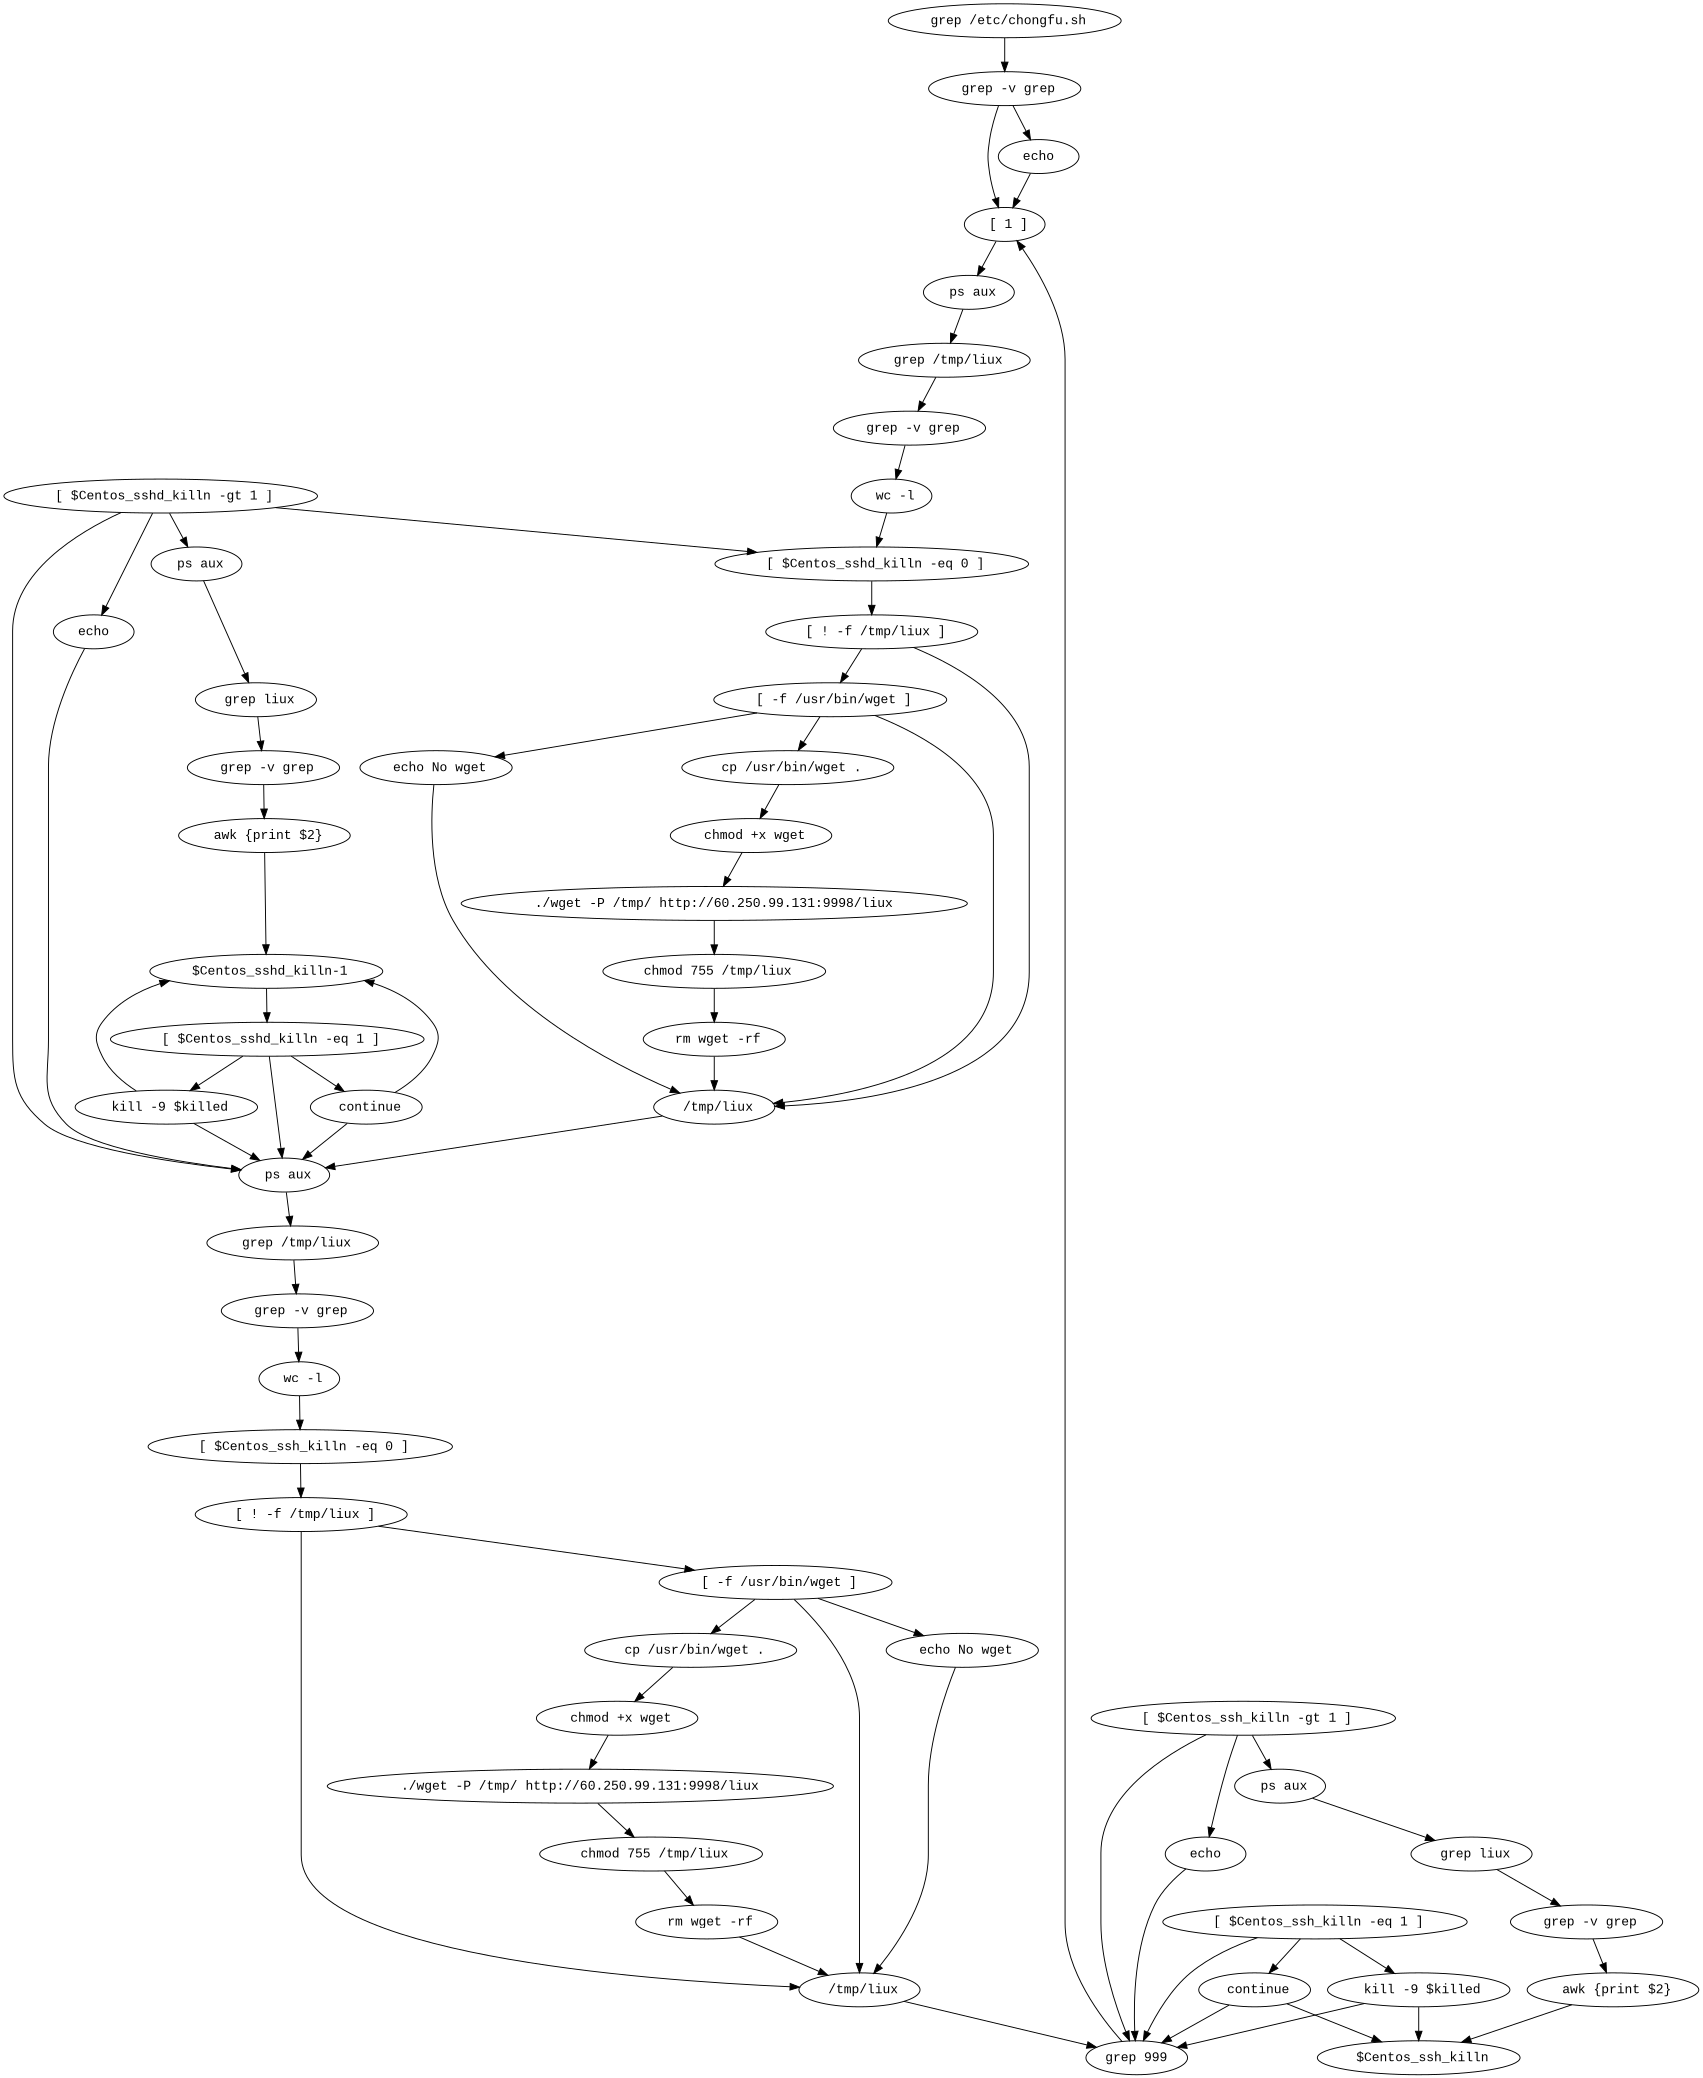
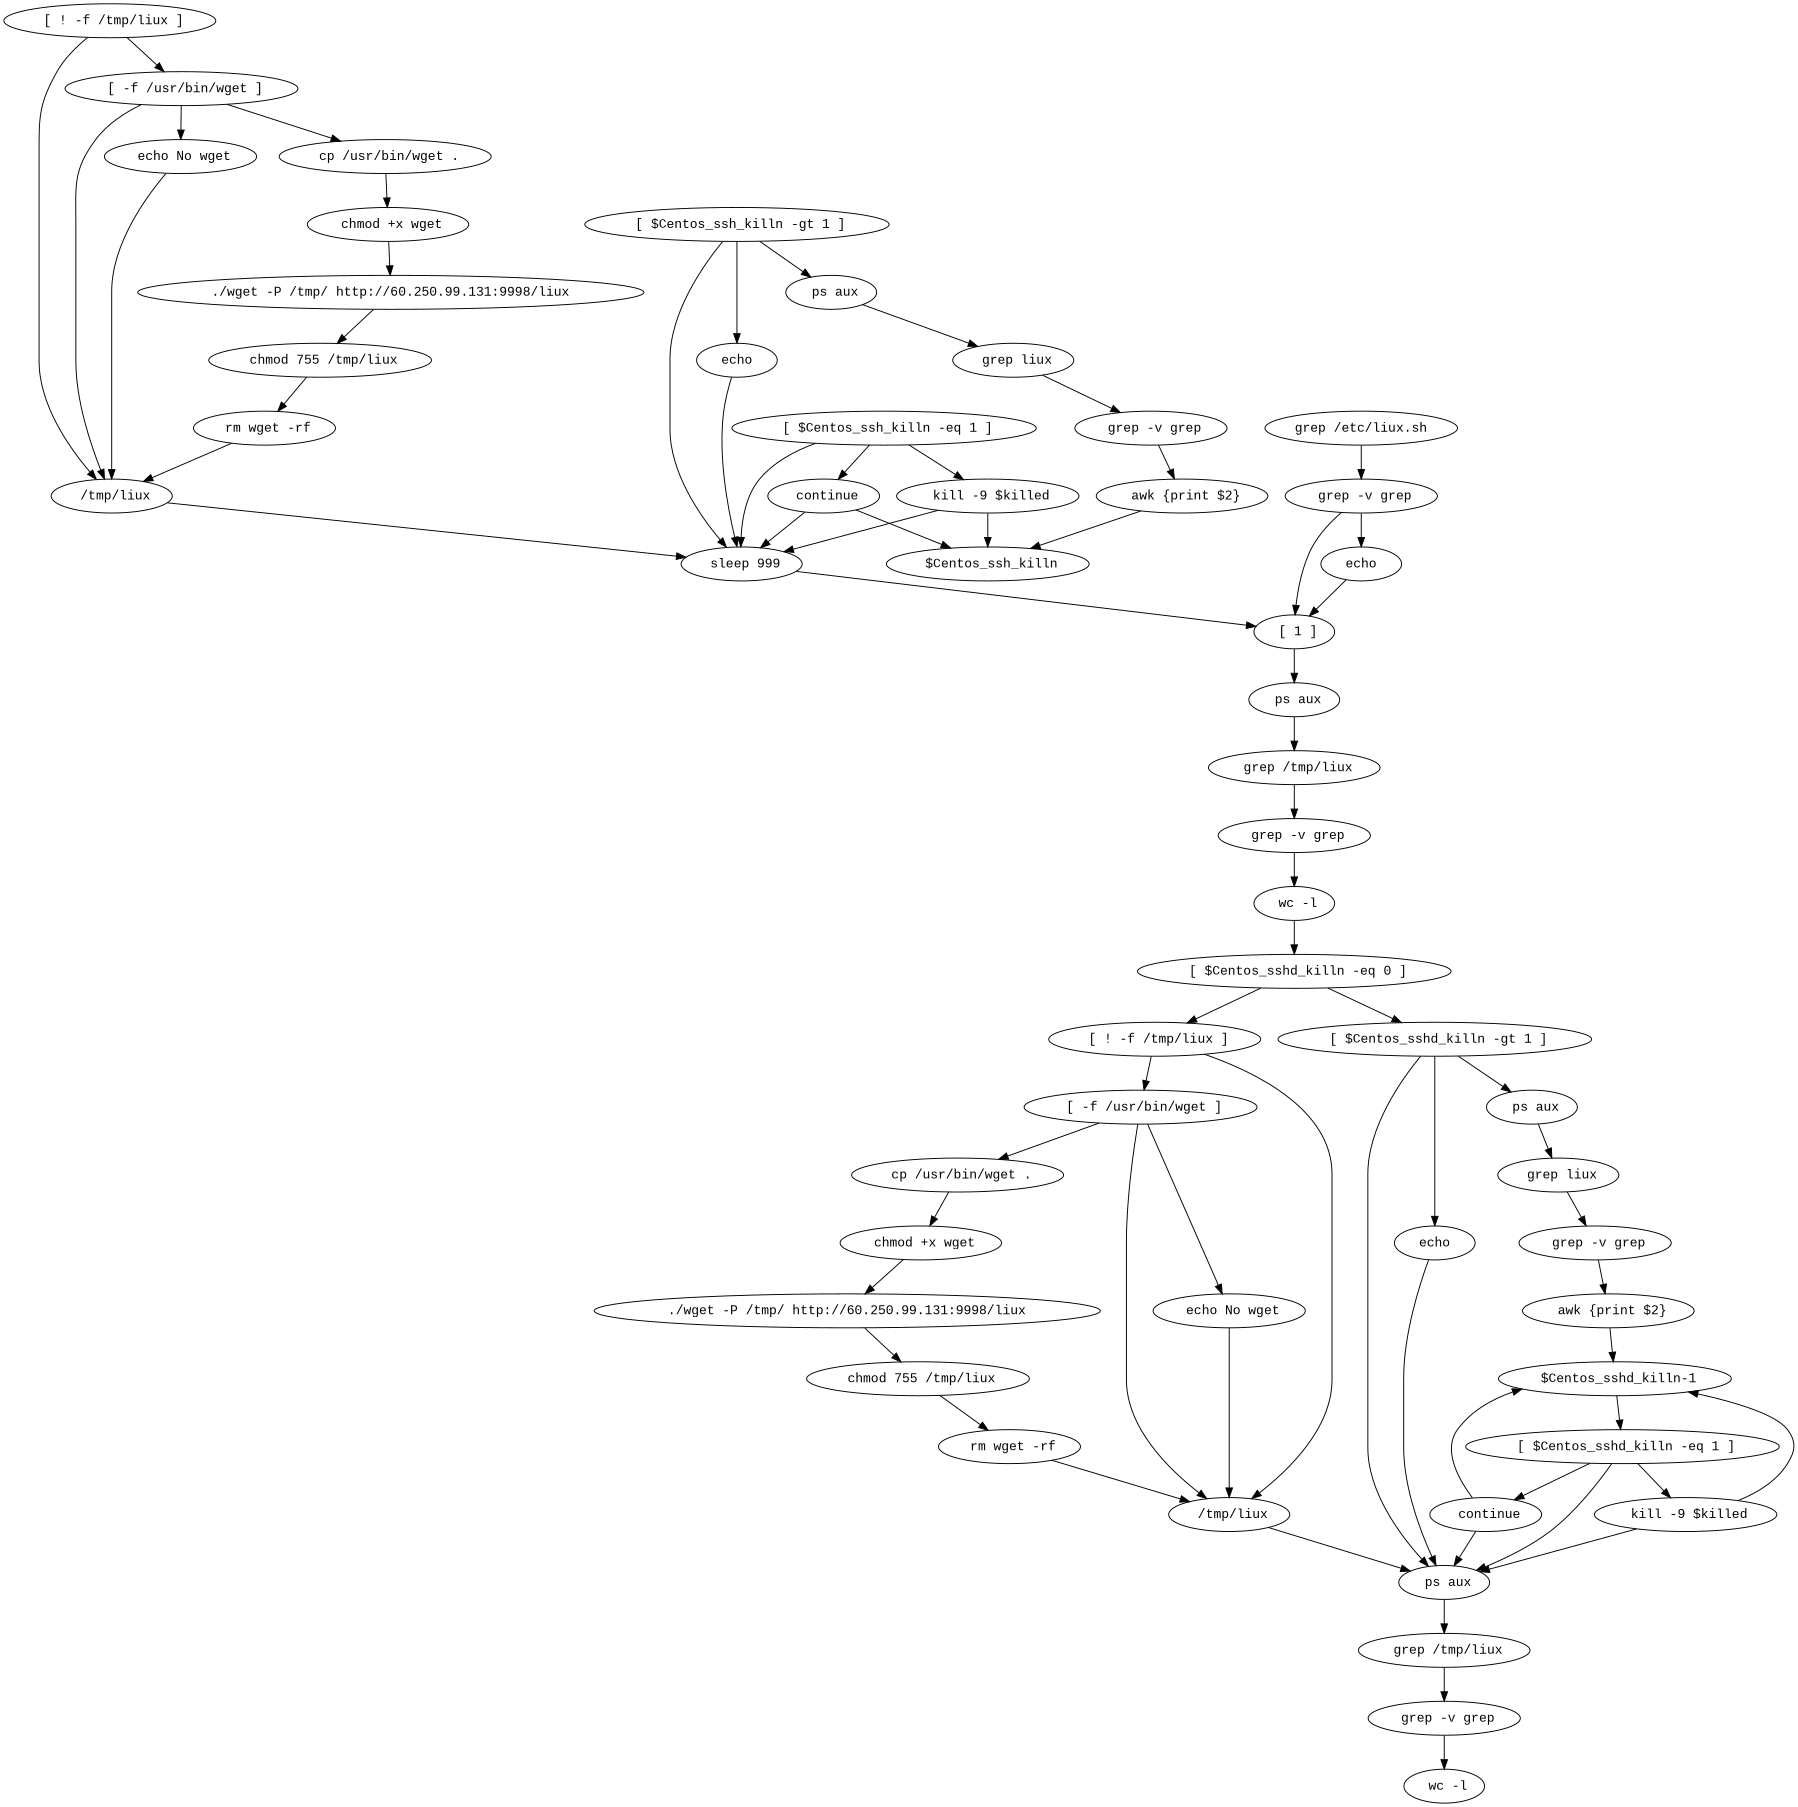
(1005, 21) -> (1361, 428)
(512, 530) -> (1360, 1003)
(300, 1447) -> none
(1137, 2058) -> (742, 564)
